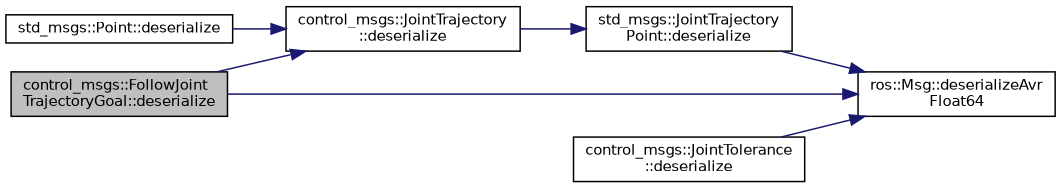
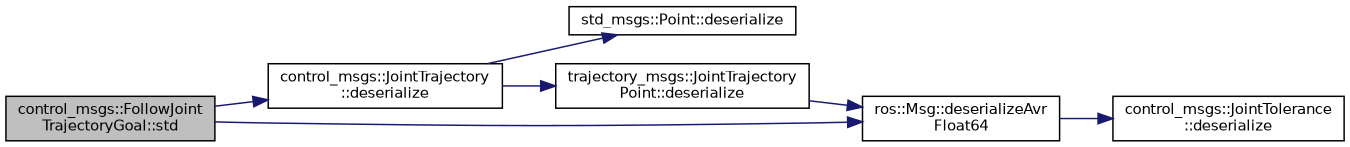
(252, 29) -> (545, 51)
(689, 29) -> (682, 86)
(119, 94) -> (110, 119)
(815, 129) -> (1079, 119)
